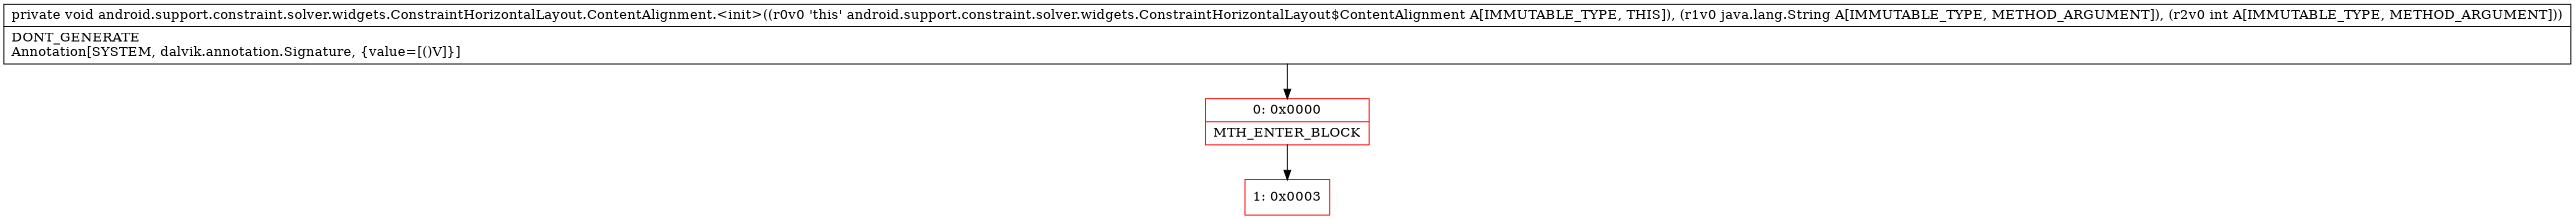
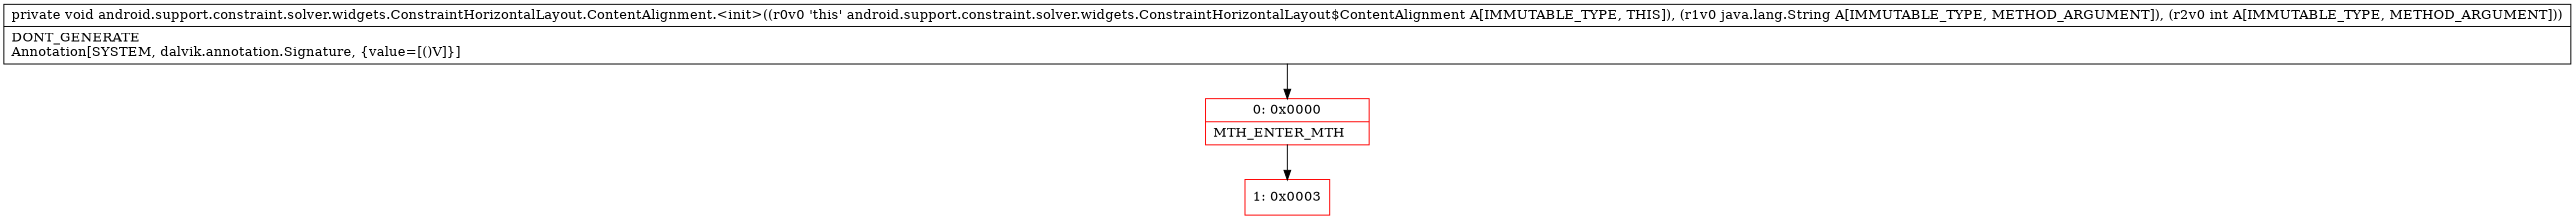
(1287, 133) -> (1279, 133)
